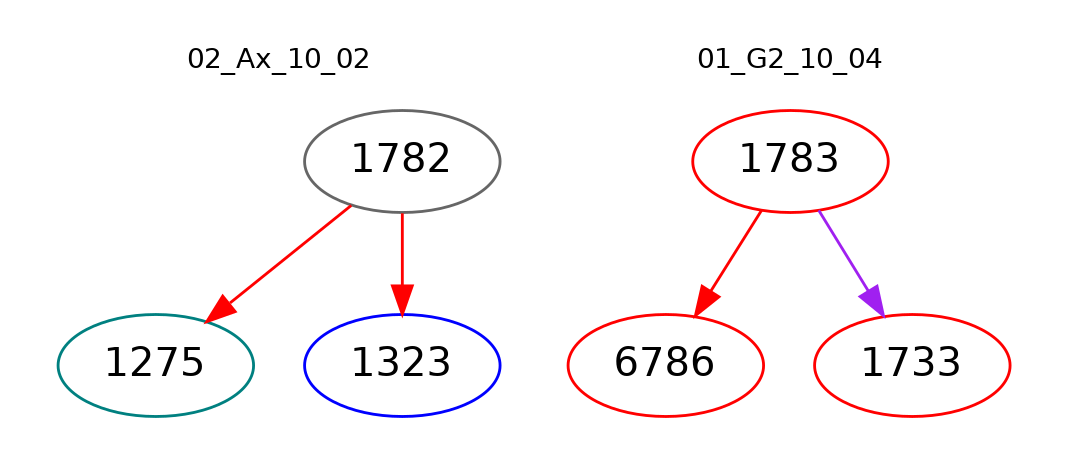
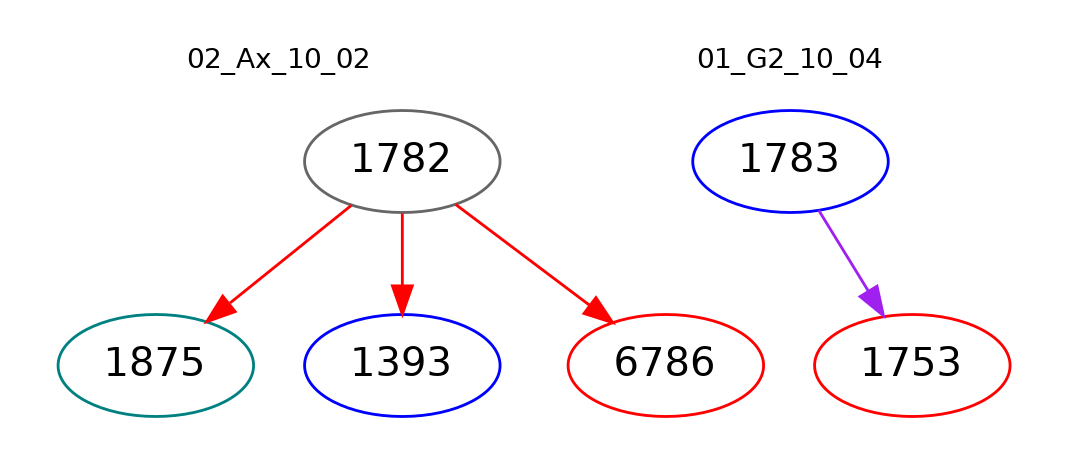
(790, 162) -> (790, 162)
(736, 251) -> (506, 242)
(156, 366) -> (156, 366)
(402, 366) -> (402, 366)
(912, 366) -> (912, 366)
